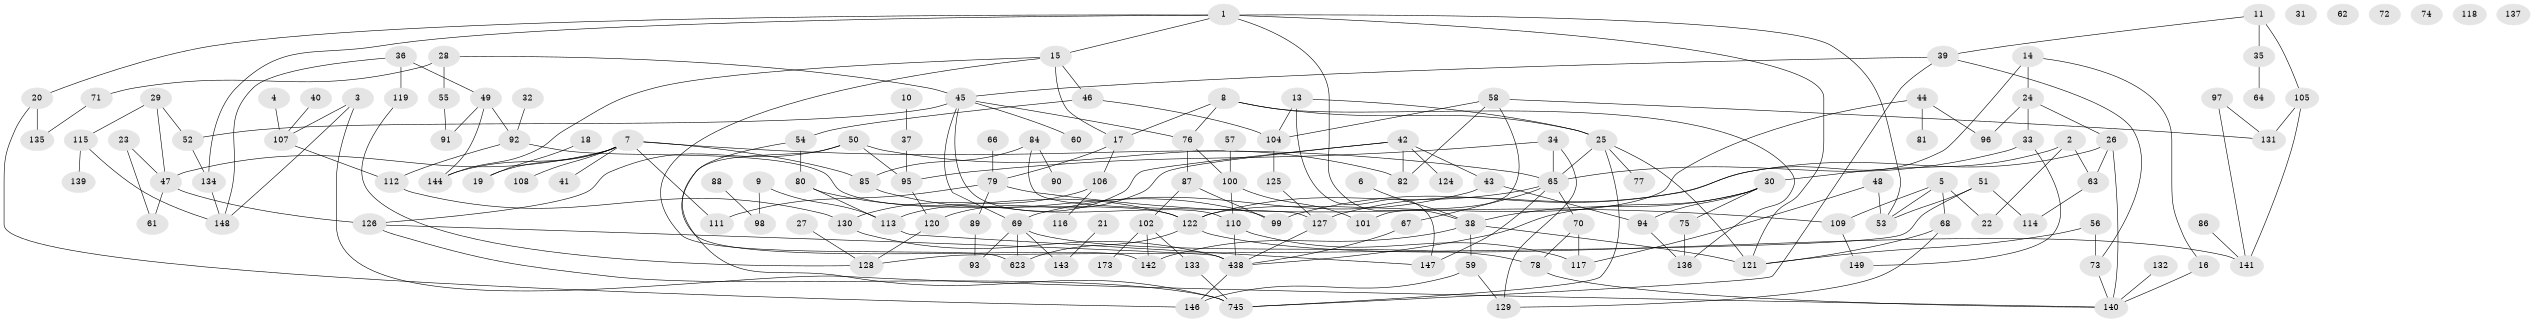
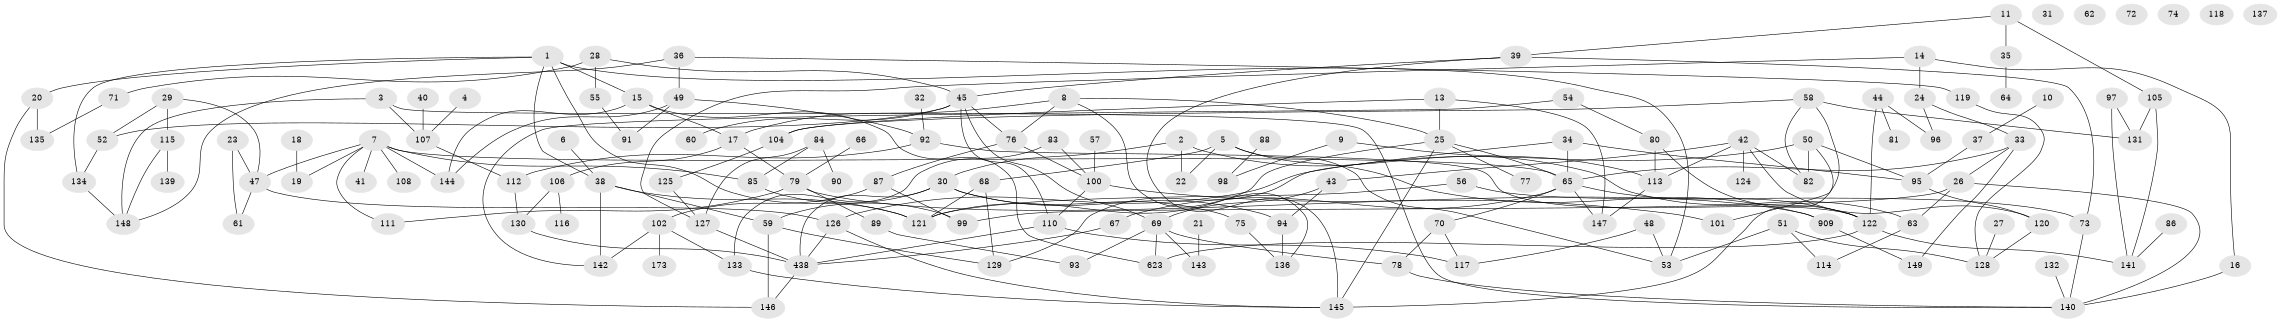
(1088, 98) -> none
(2070, 119) -> (1989, 161)
none -> (1053, 140)
(1622, 207) -> (855, 203)
(1838, 224) -> (1826, 224)
(1236, 308) -> (1337, 308)
